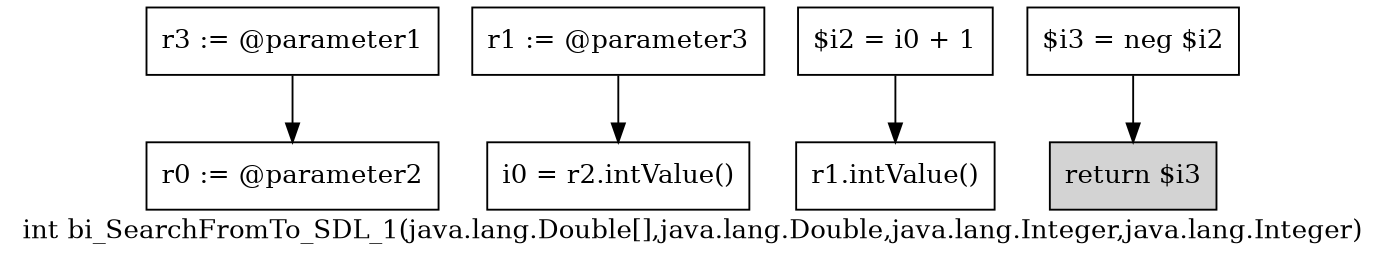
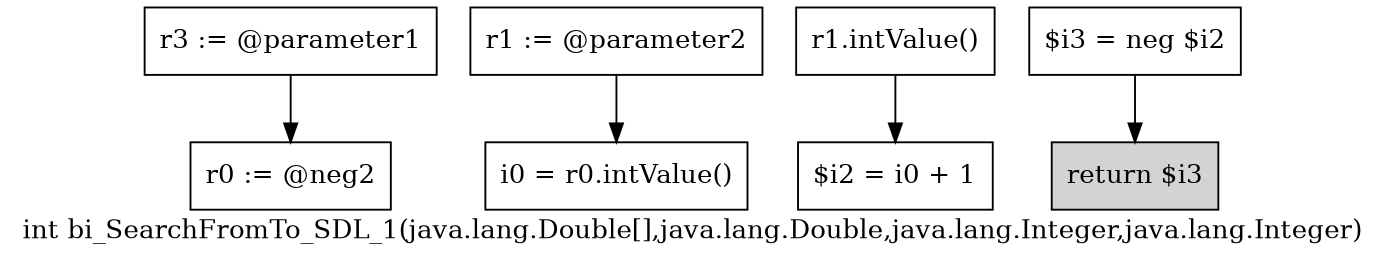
(618, 41) -> (616, 41)
(895, 99) -> (895, 99)
(293, 176) -> (291, 176)
(618, 176) -> (616, 176)
